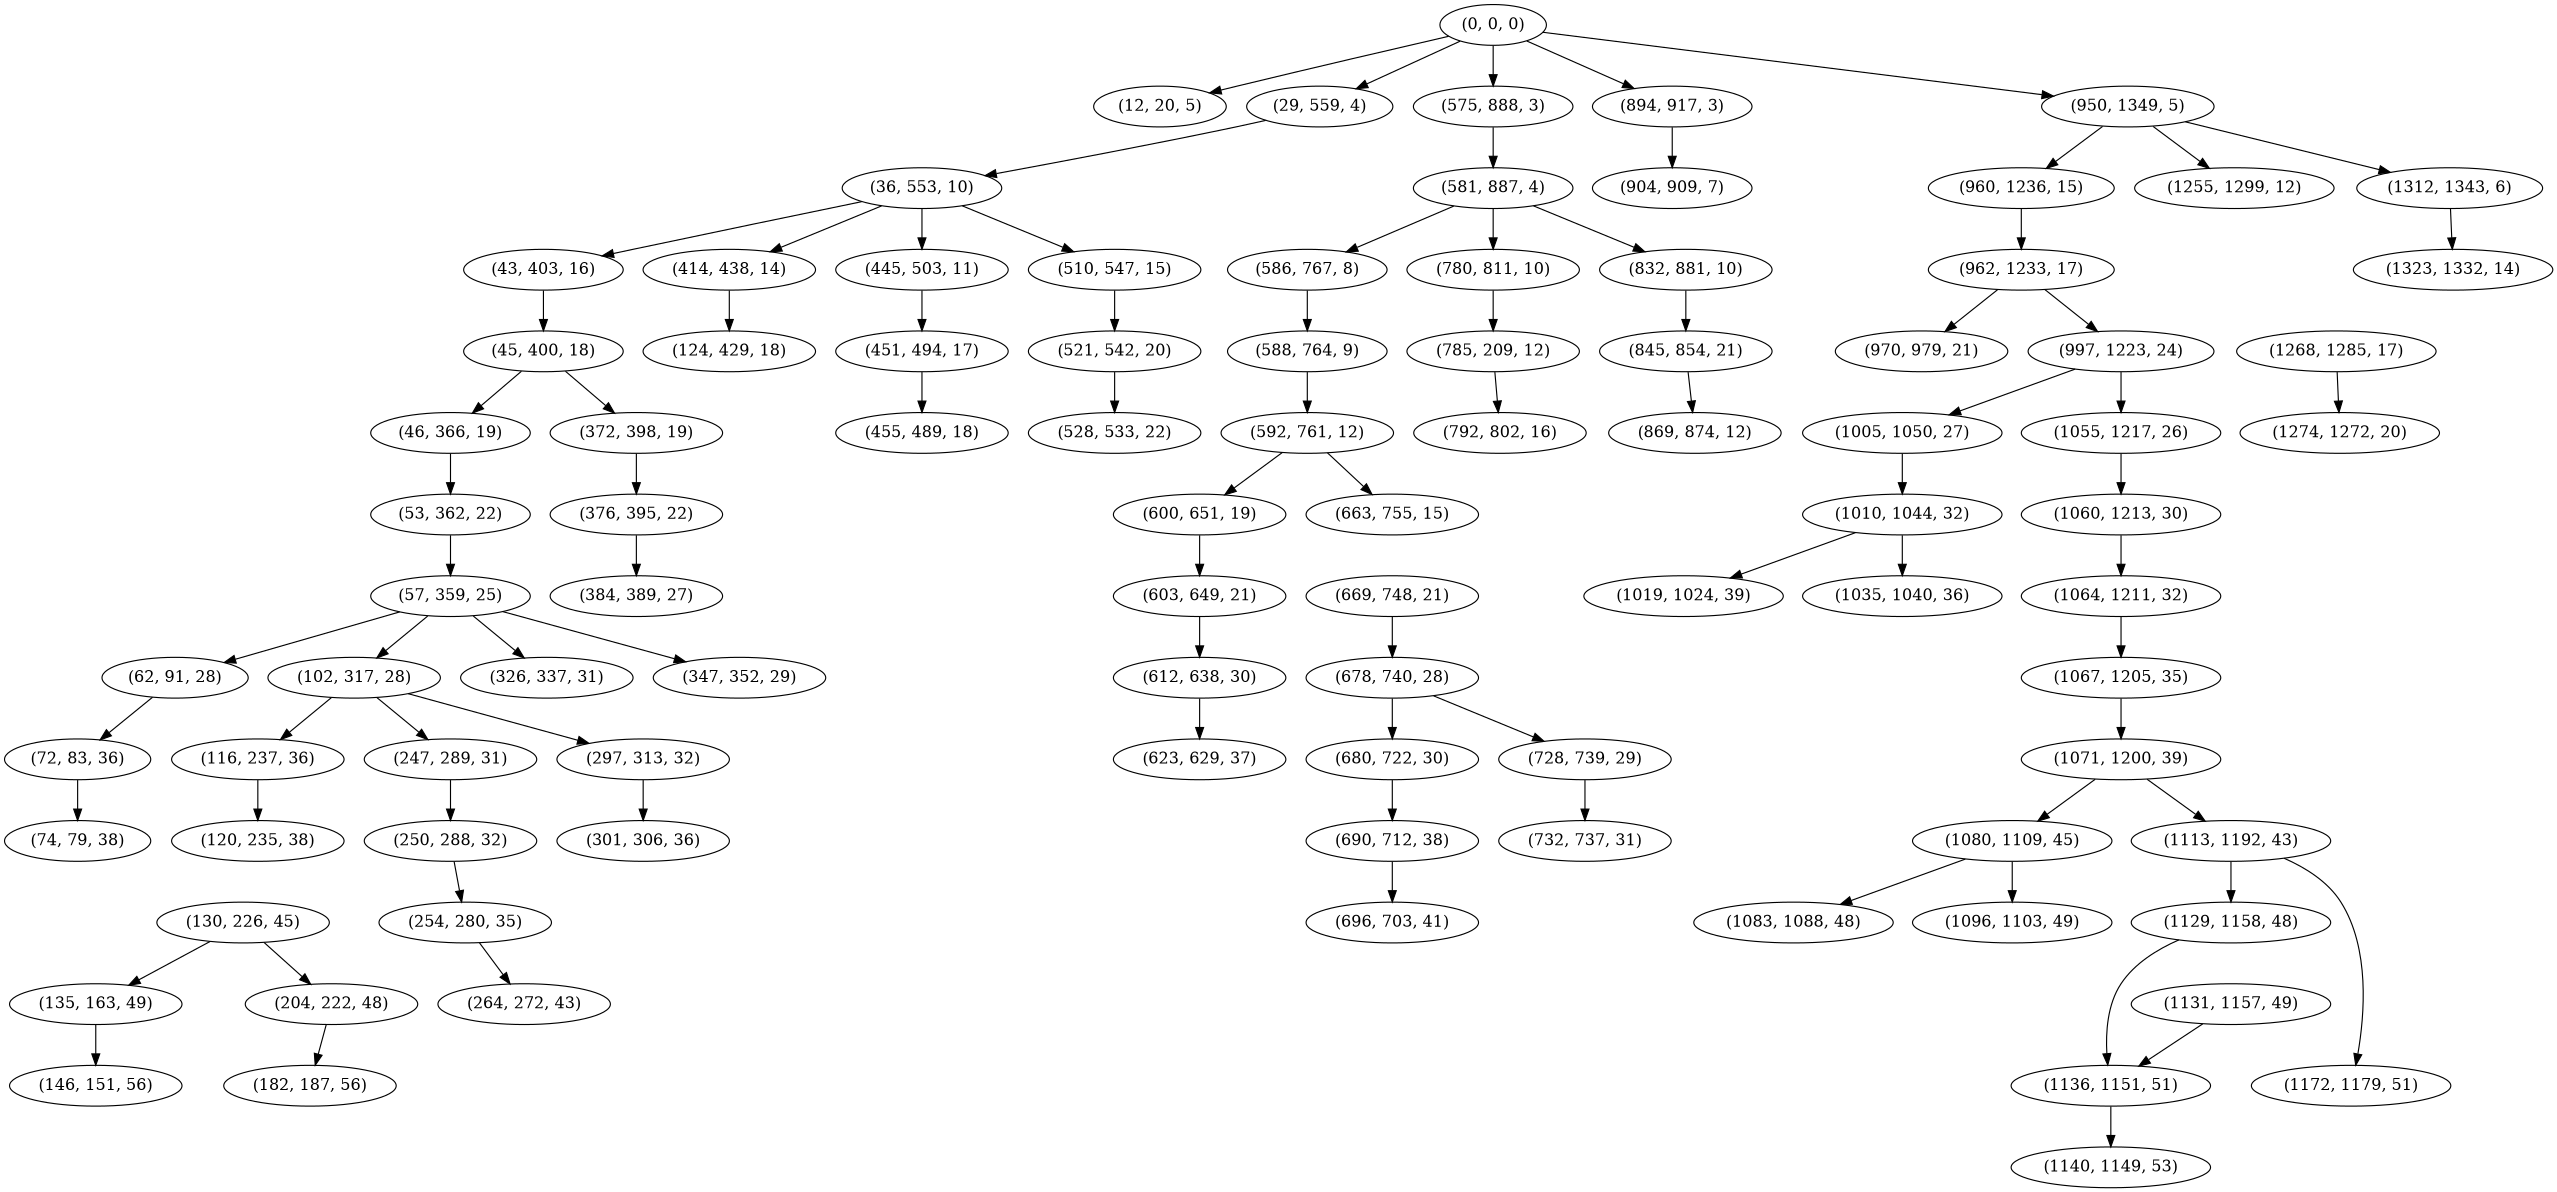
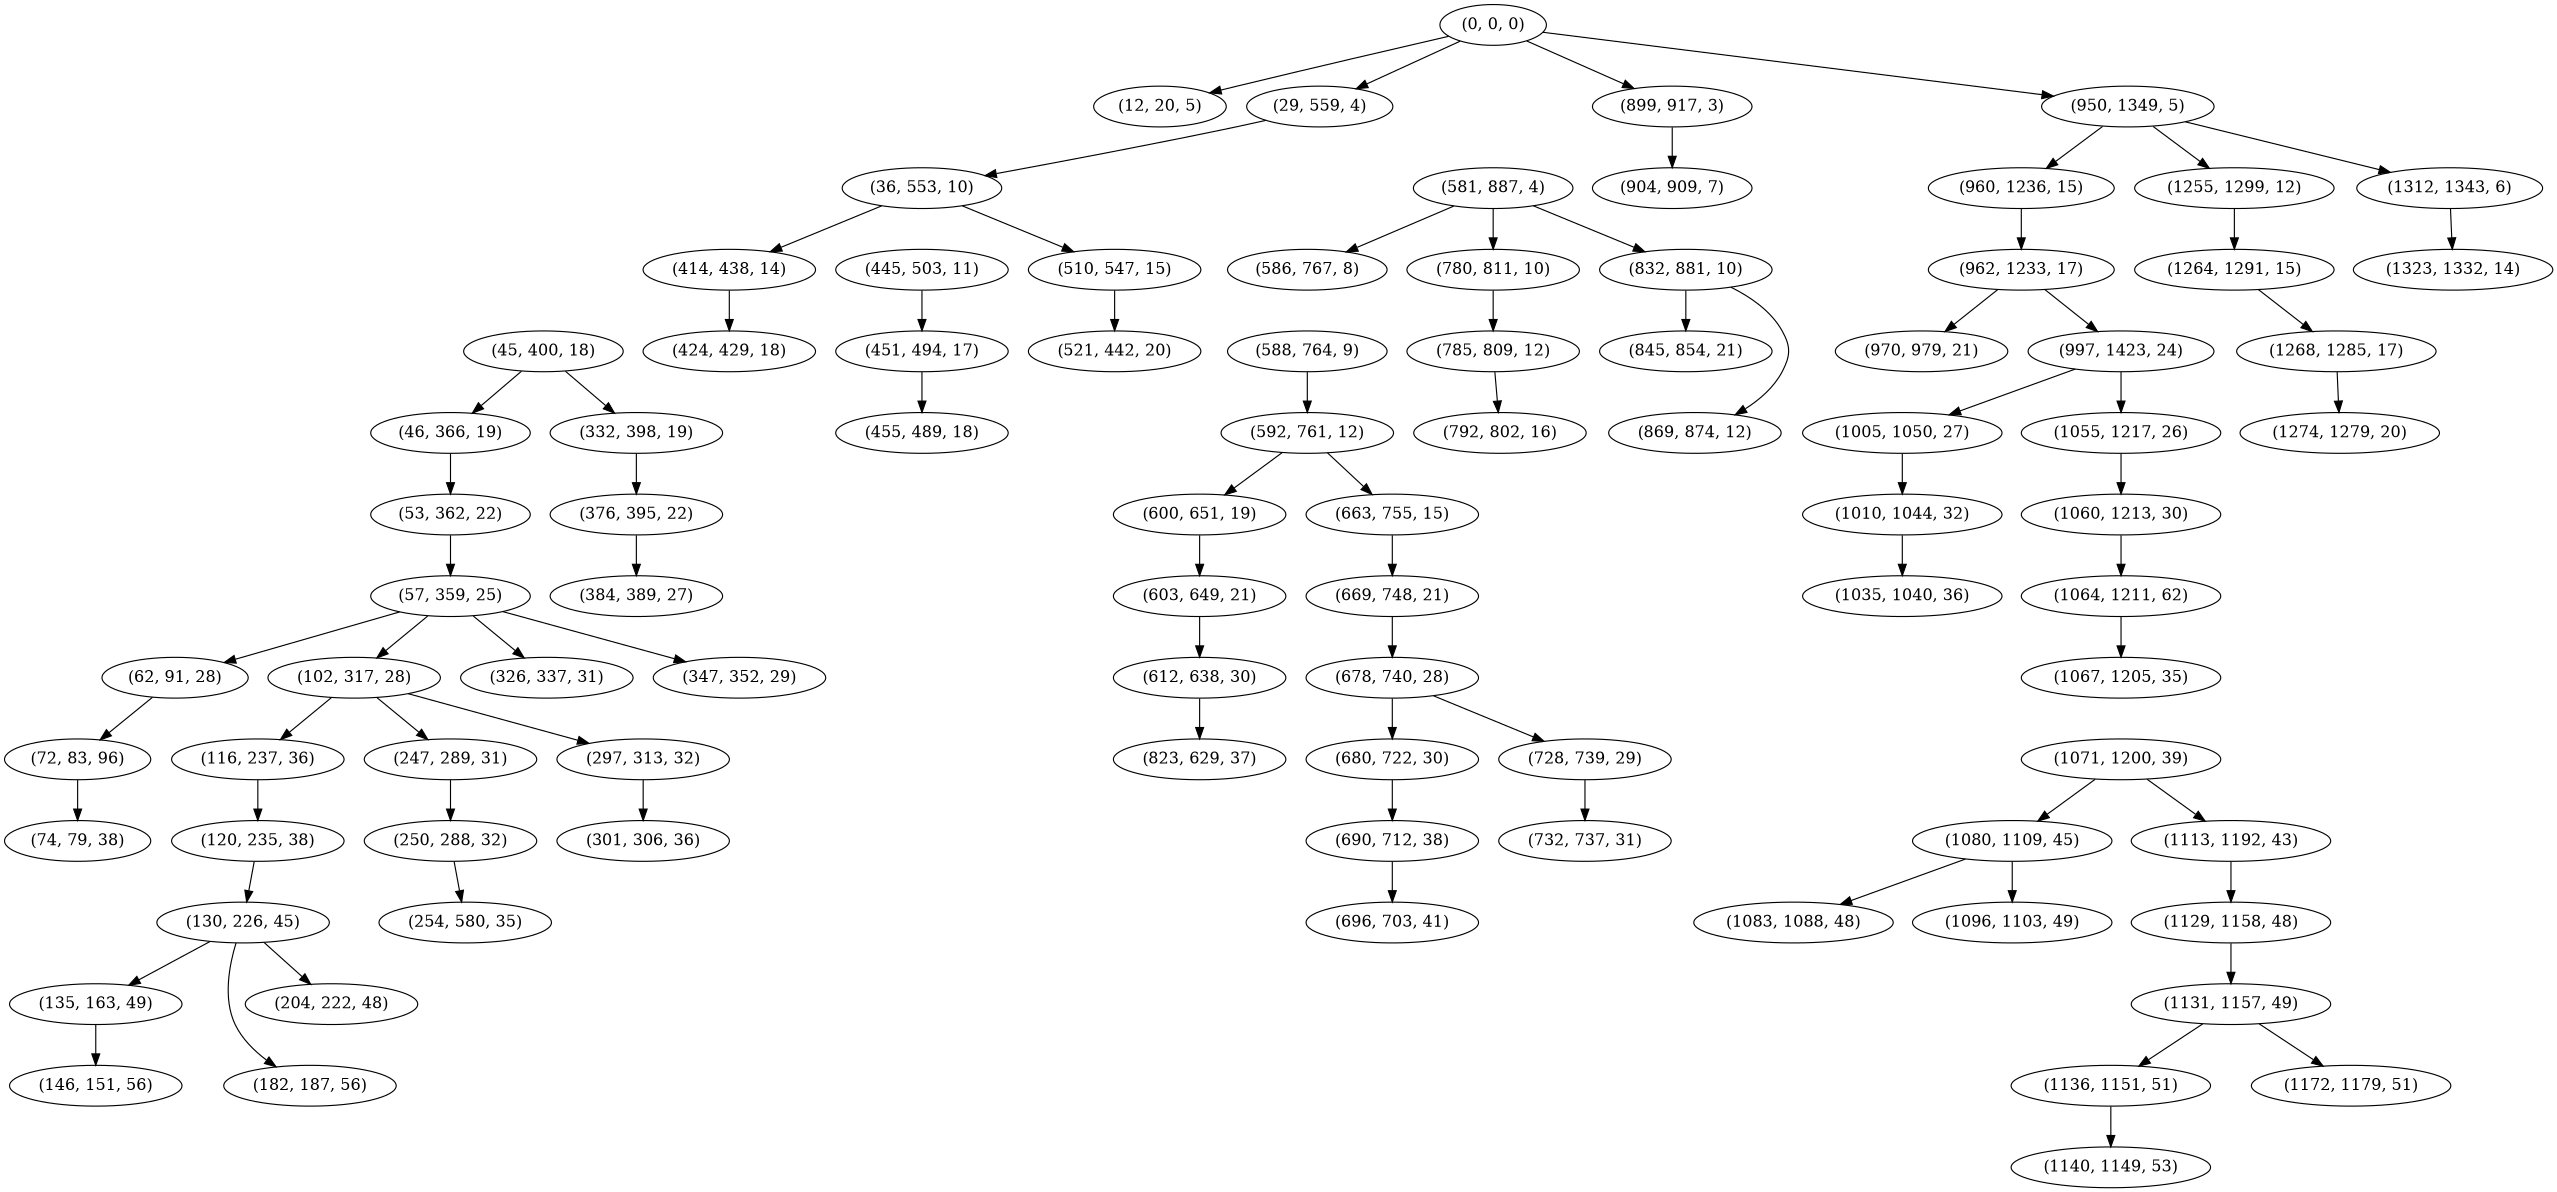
(1493, 107) -> none
(1672, 107) -> (1672, 107)
(922, 223) -> none
(543, 270) -> none
none -> (2234, 270)
(1307, 305) -> none
(729, 351) -> (729, 351)
(1115, 351) -> (1115, 351)
(1493, 351) -> (1493, 351)
(2121, 351) -> (2121, 351)
(1690, 387) -> (1788, 344)
(636, 433) -> (636, 433)
(1115, 433) -> none
(2340, 433) -> (2340, 433)
none -> (1392, 550)
(1684, 596) -> none
(2121, 596) -> (2121, 596)
(2121, 713) -> none
(78, 759) -> (78, 759)
(1200, 759) -> (1200, 759)
none -> (251, 876)
(465, 923) -> (465, 923)
(2357, 940) -> (2286, 1042)
(2121, 983) -> (2231, 958)
(524, 1004) -> none
(322, 1040) -> (230, 1008)
